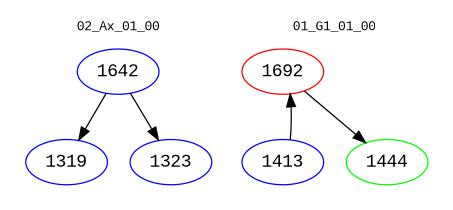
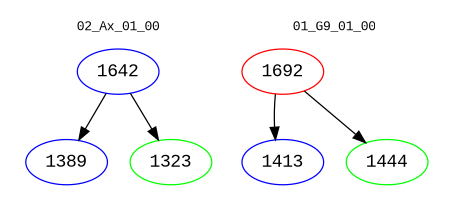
(335, 27) -> (335, 27)
(291, 123) -> (274, 111)
(67, 162) -> (67, 162)
(171, 162) -> (171, 162)
